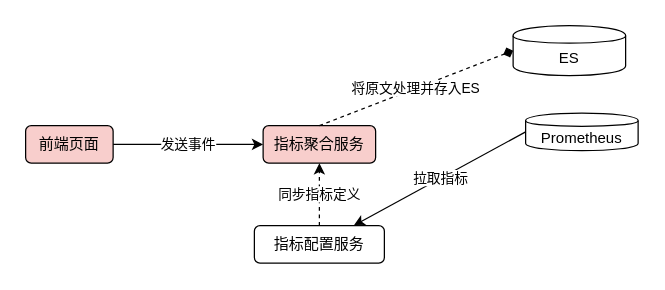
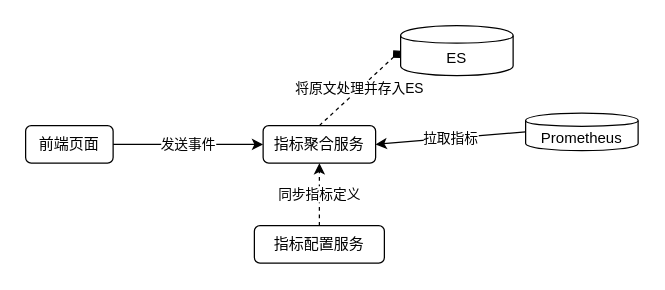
(569, 51) -> (457, 51)
(69, 144) -> (69, 144)
(319, 144) -> (319, 144)
(443, 177) -> (455, 138)
